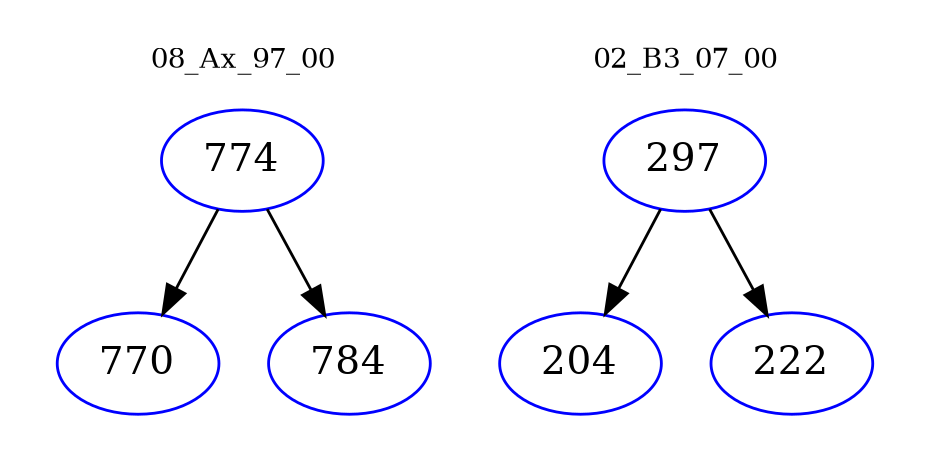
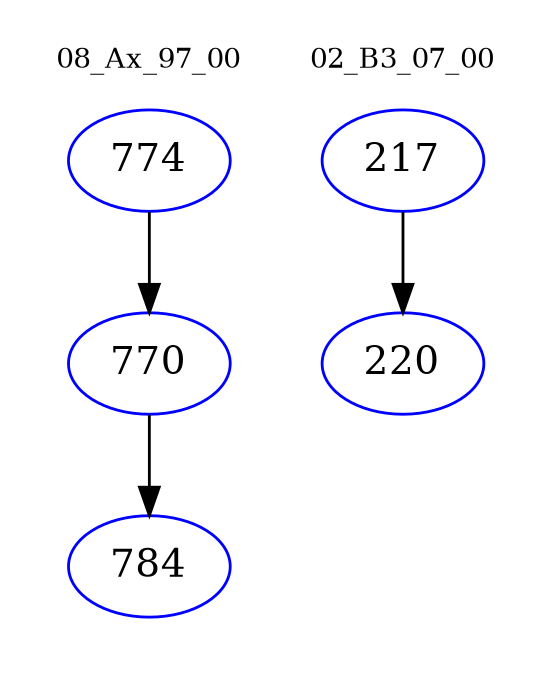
(685, 161) -> (403, 161)
(289, 249) -> (149, 451)
(581, 364) -> none
(792, 364) -> (403, 364)
